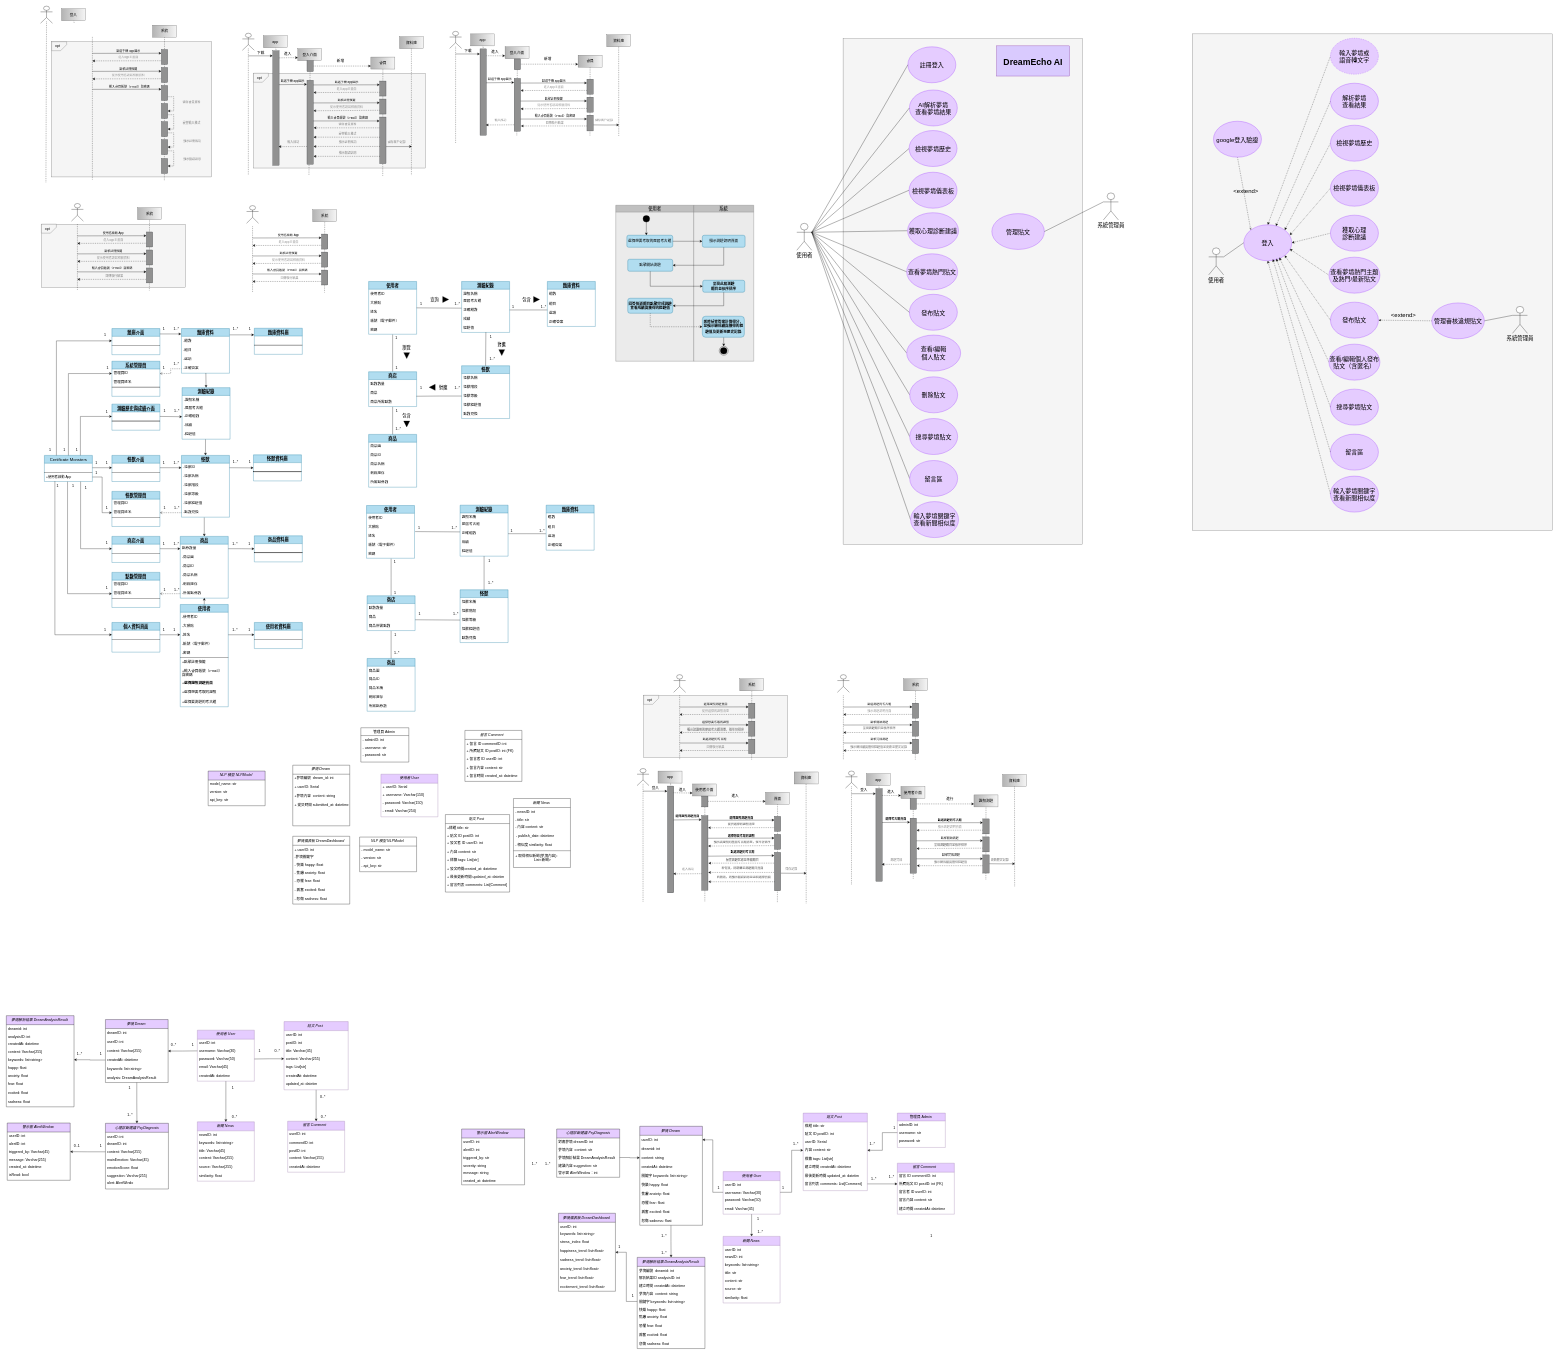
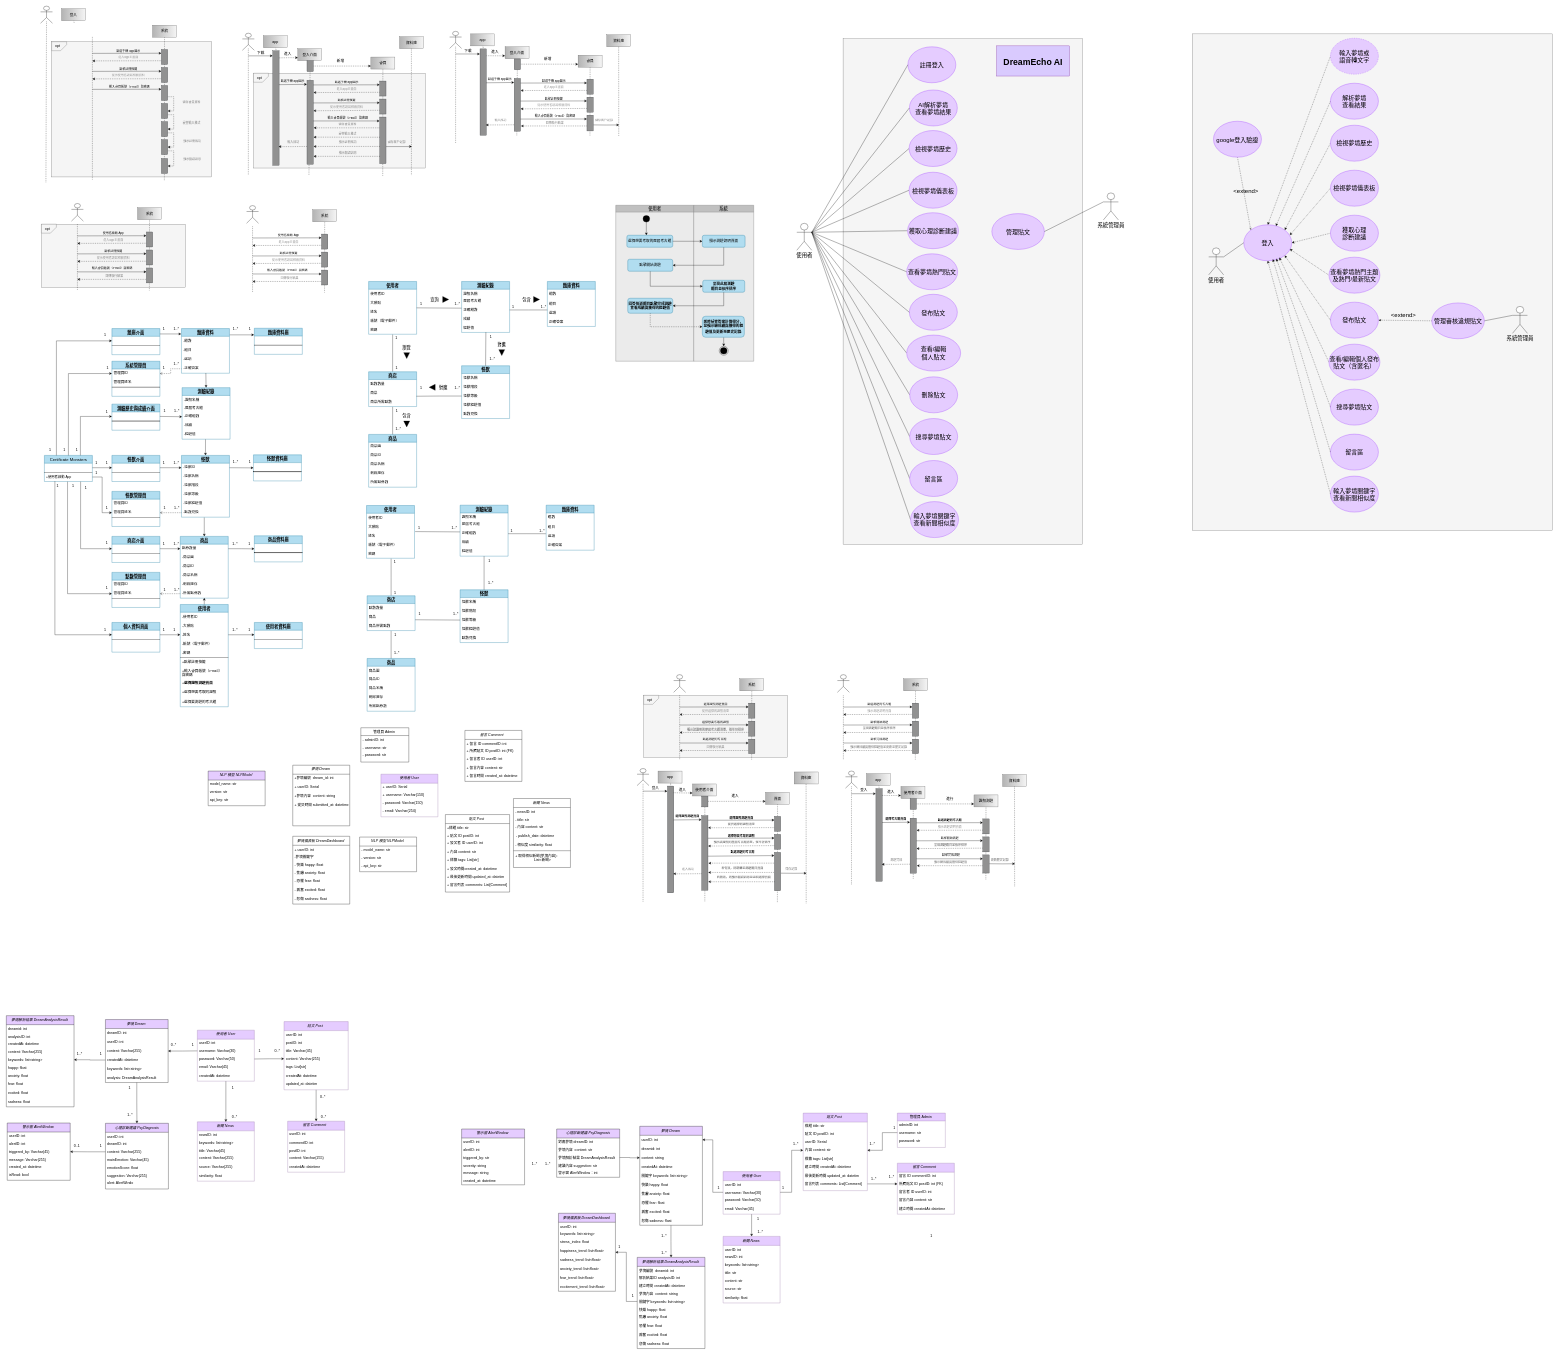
(742, 860) -> none
